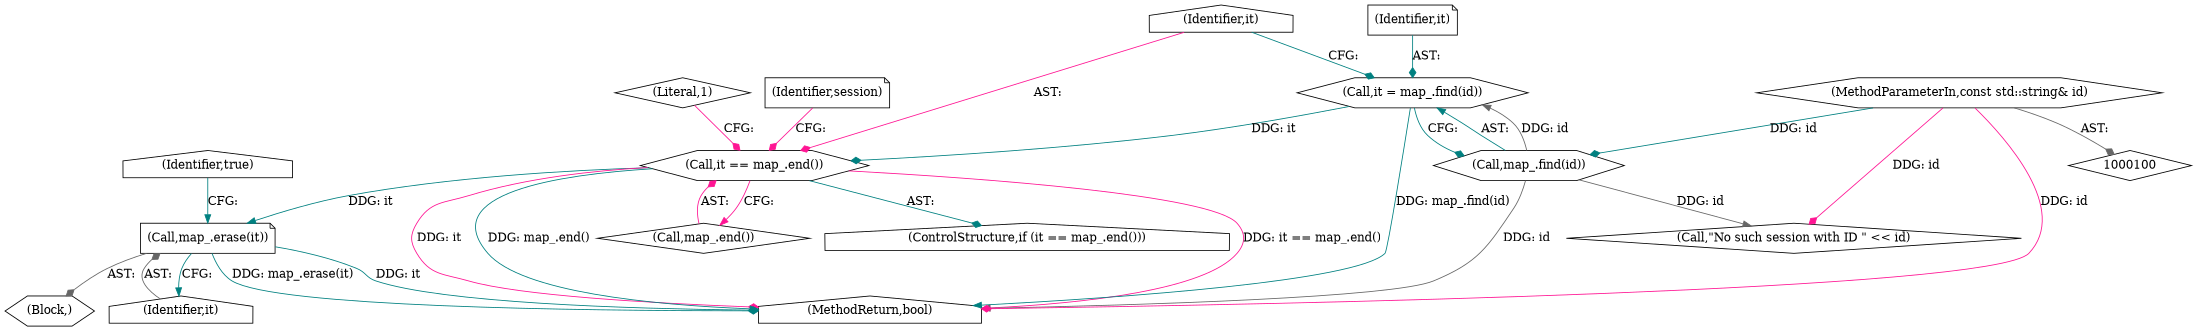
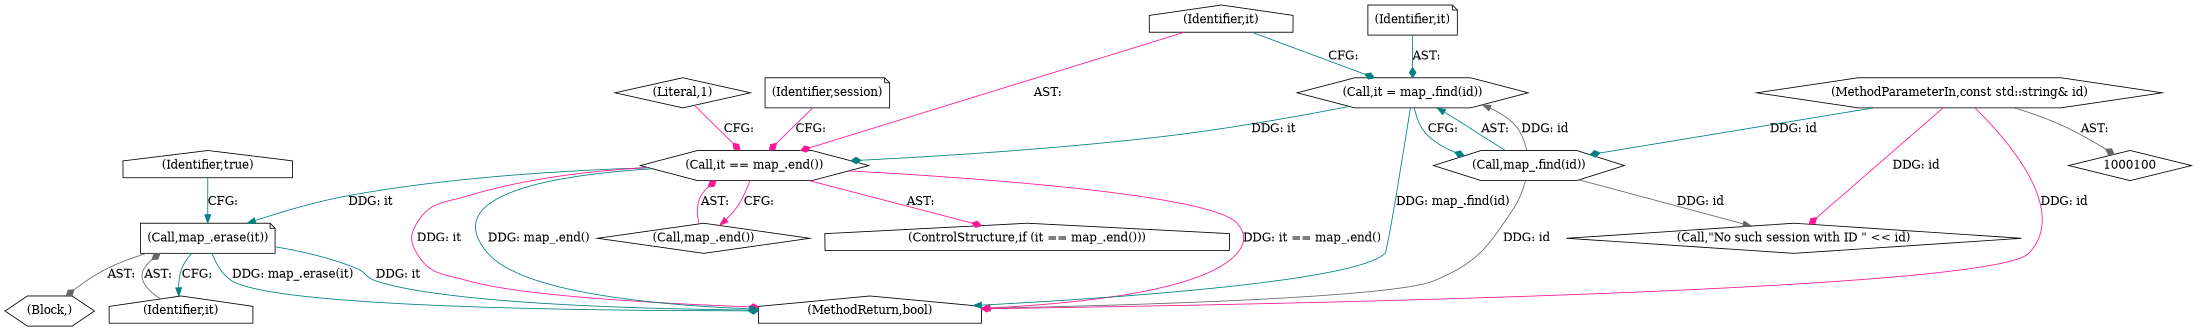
(891, 202) -> (891, 202)
